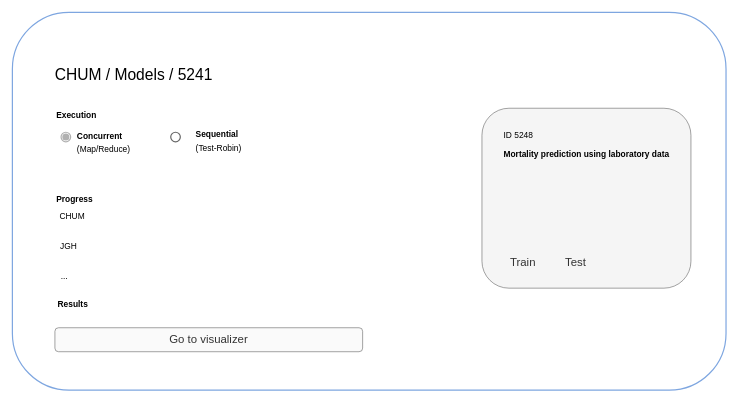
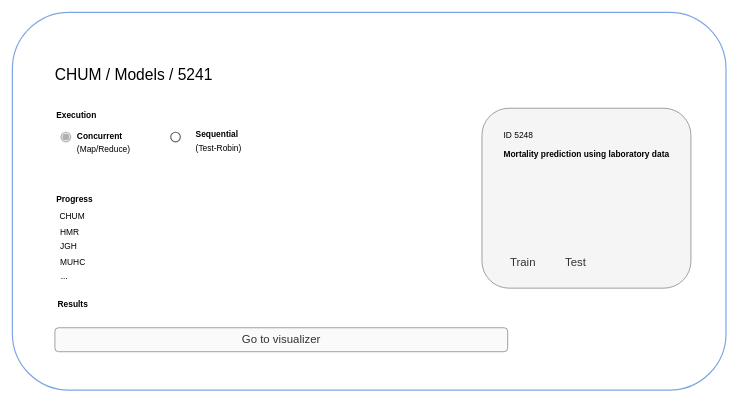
none -> (77, 232)
none -> (77, 262)
(209, 340) -> (281, 340)
